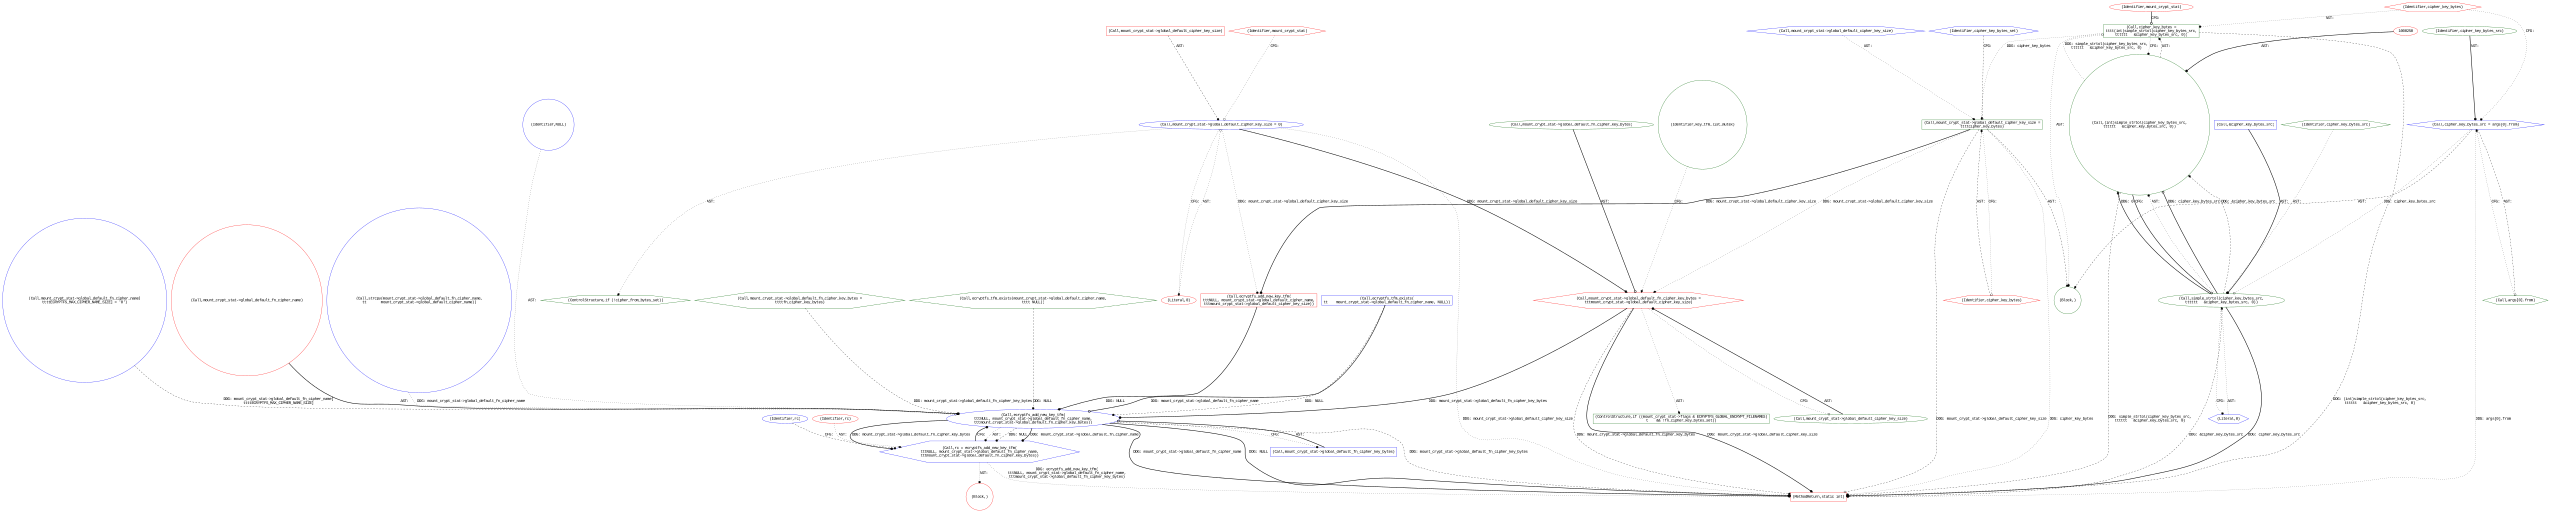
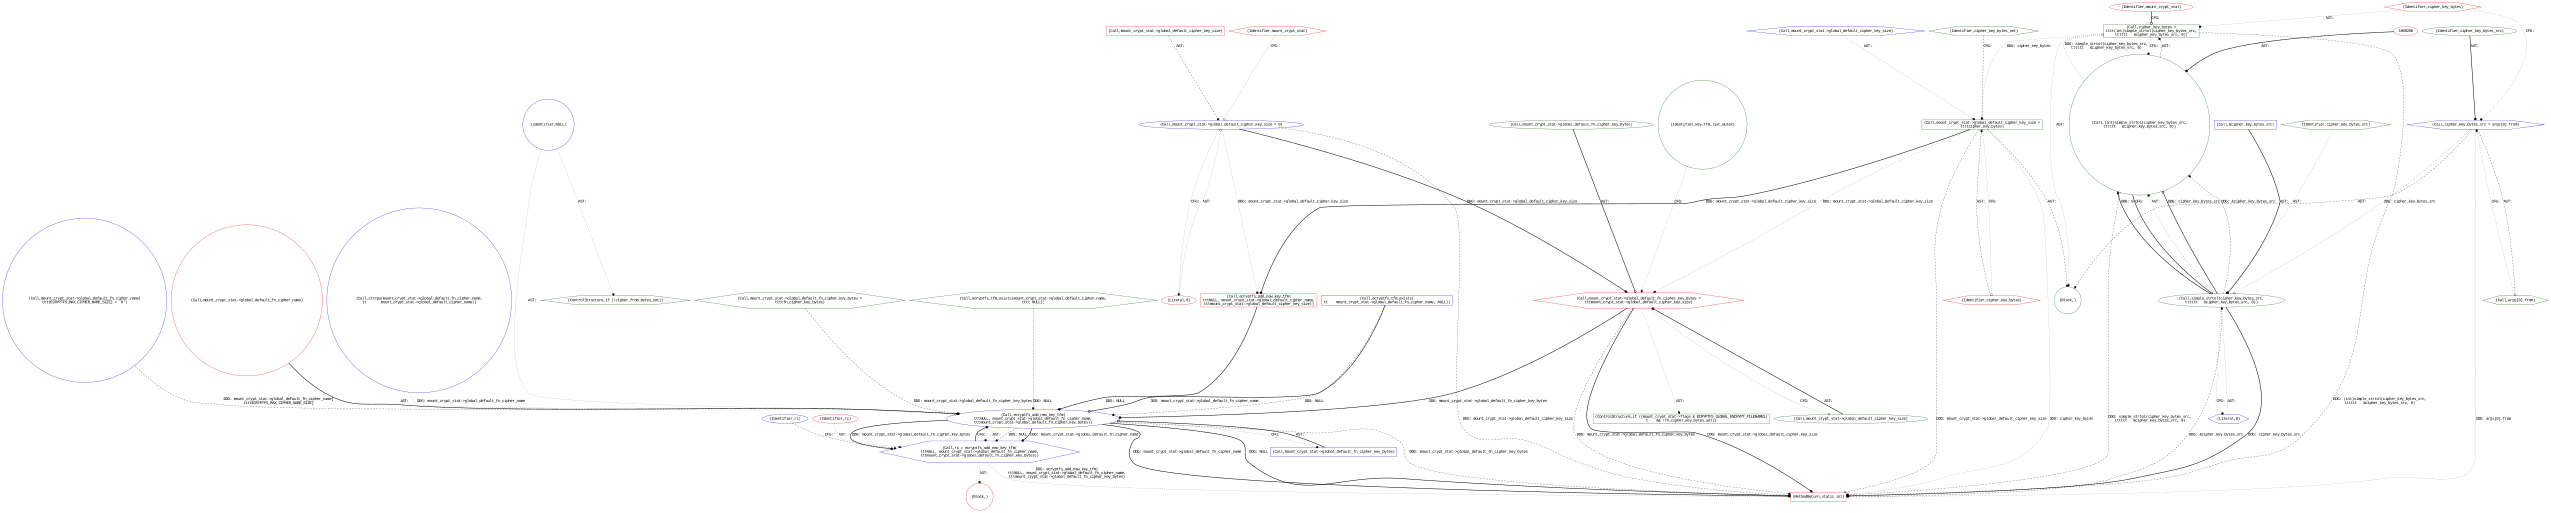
(1984, 31) -> (1984, 31)
(873, 161) -> (585, 221)
(1457, 388) -> (1457, 388)
